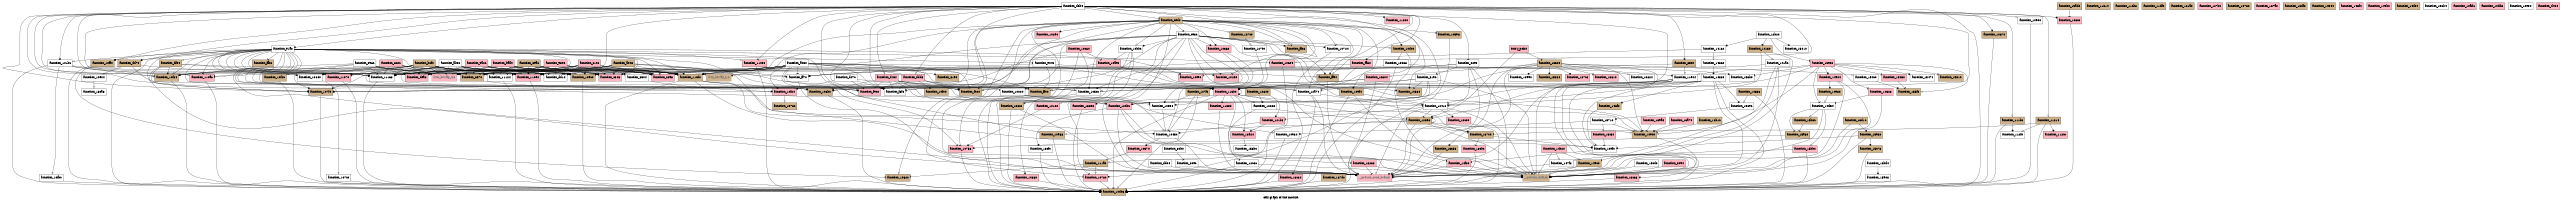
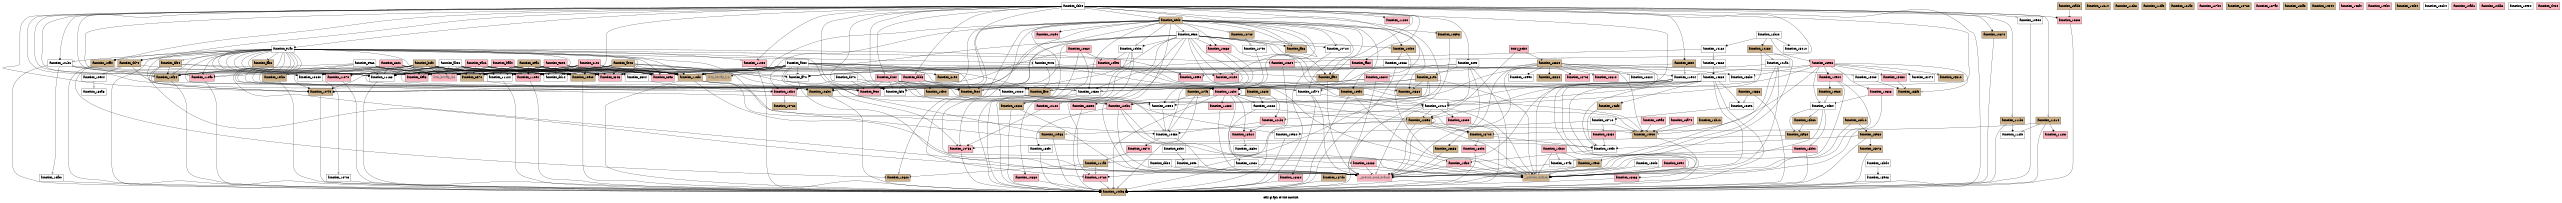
(1427, 78) -> (1427, 78)
